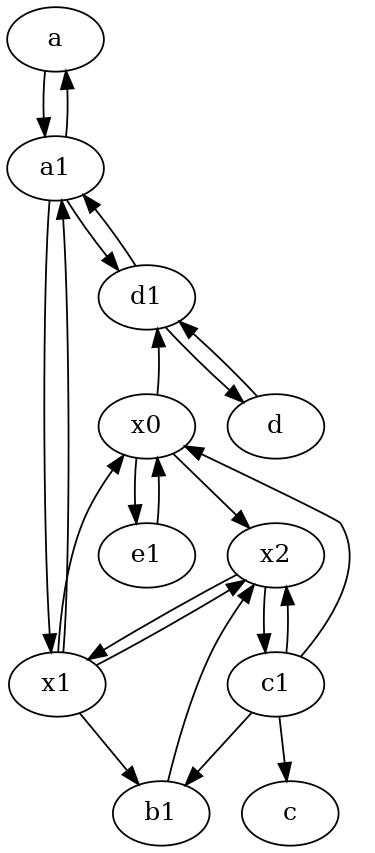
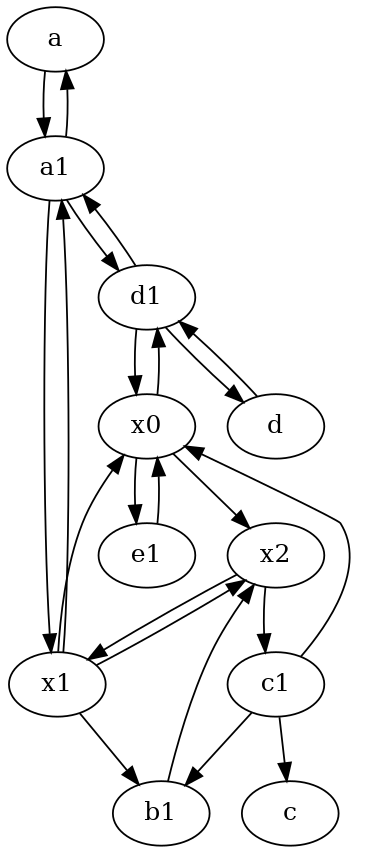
none -> (135, 353)
(288, 629) -> none
